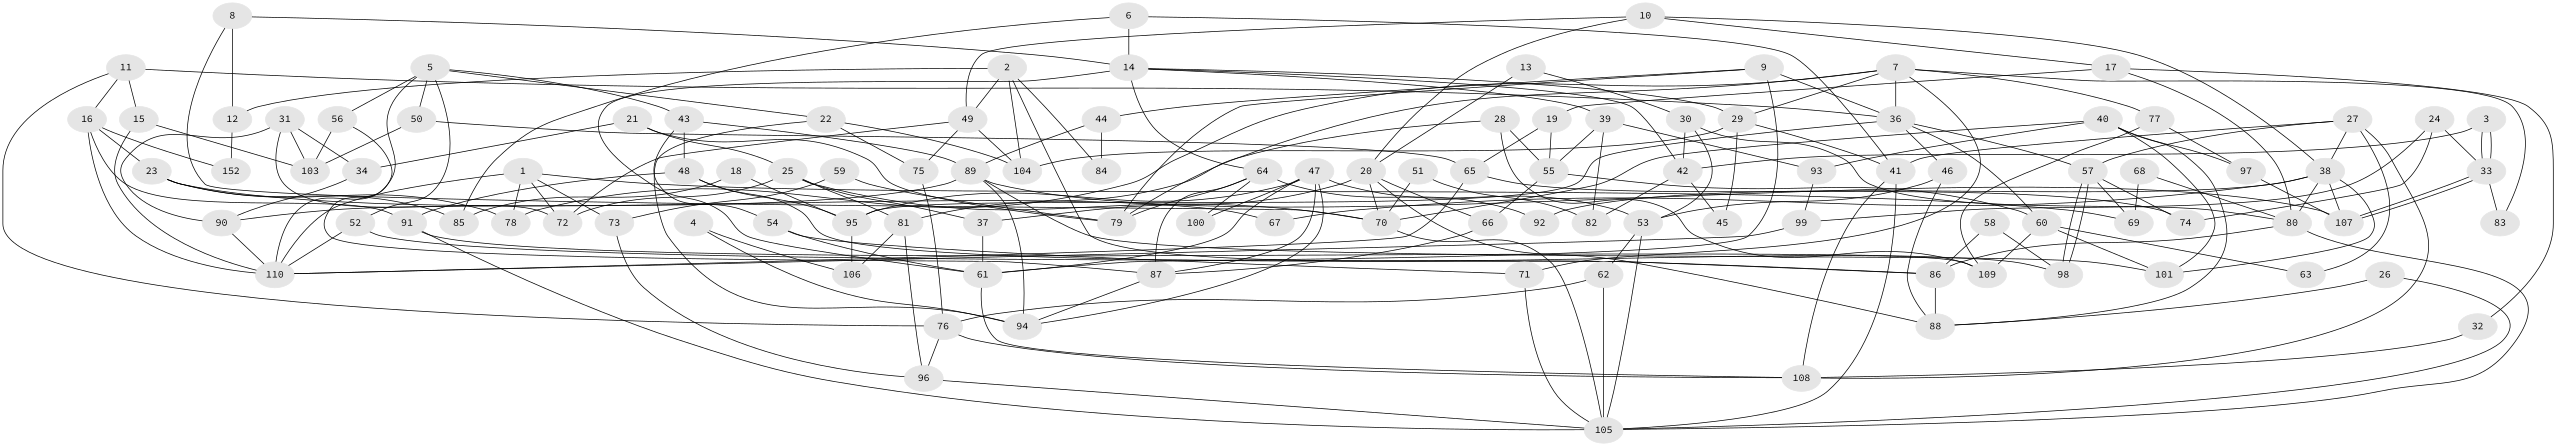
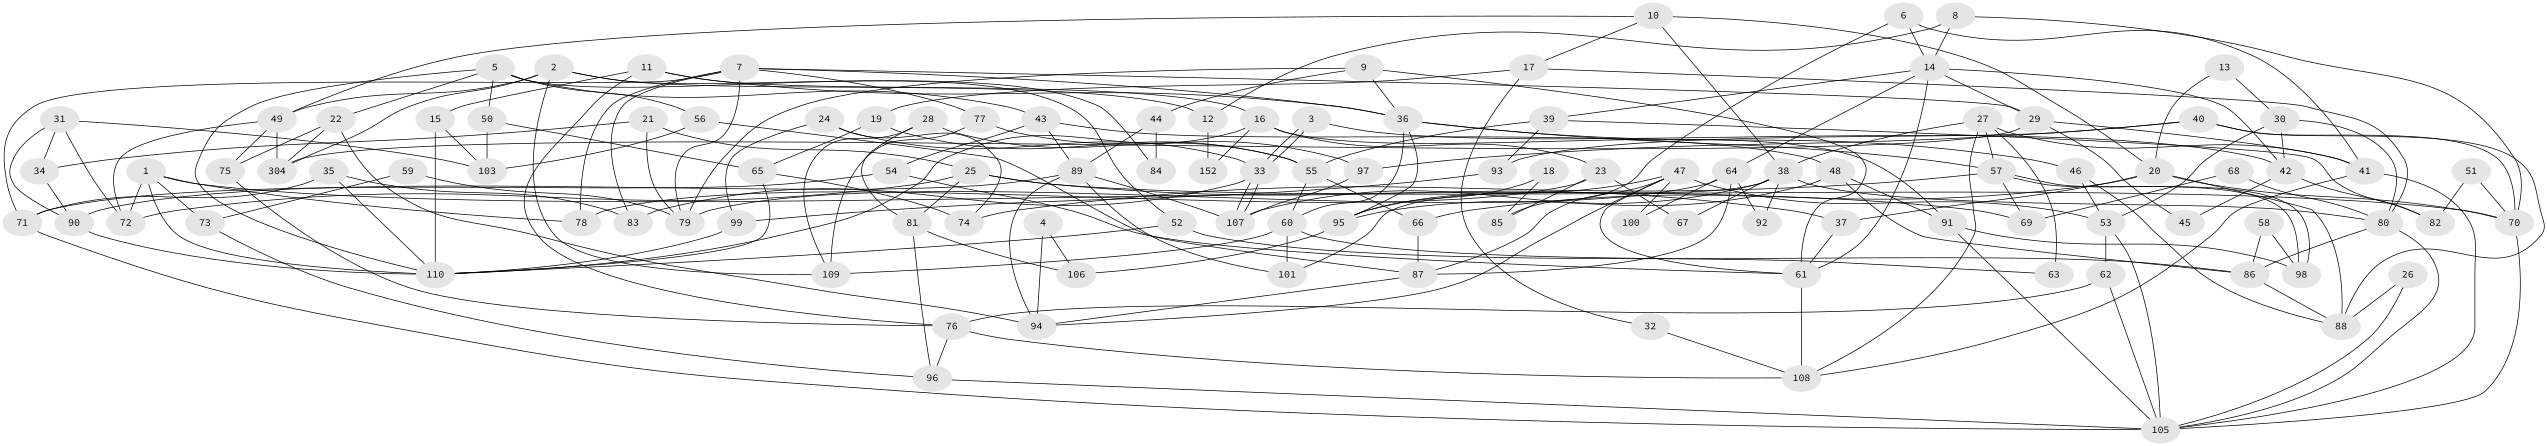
none -> (329, 171)
(1022, 171) -> (277, 171)
(2193, 184) -> none
